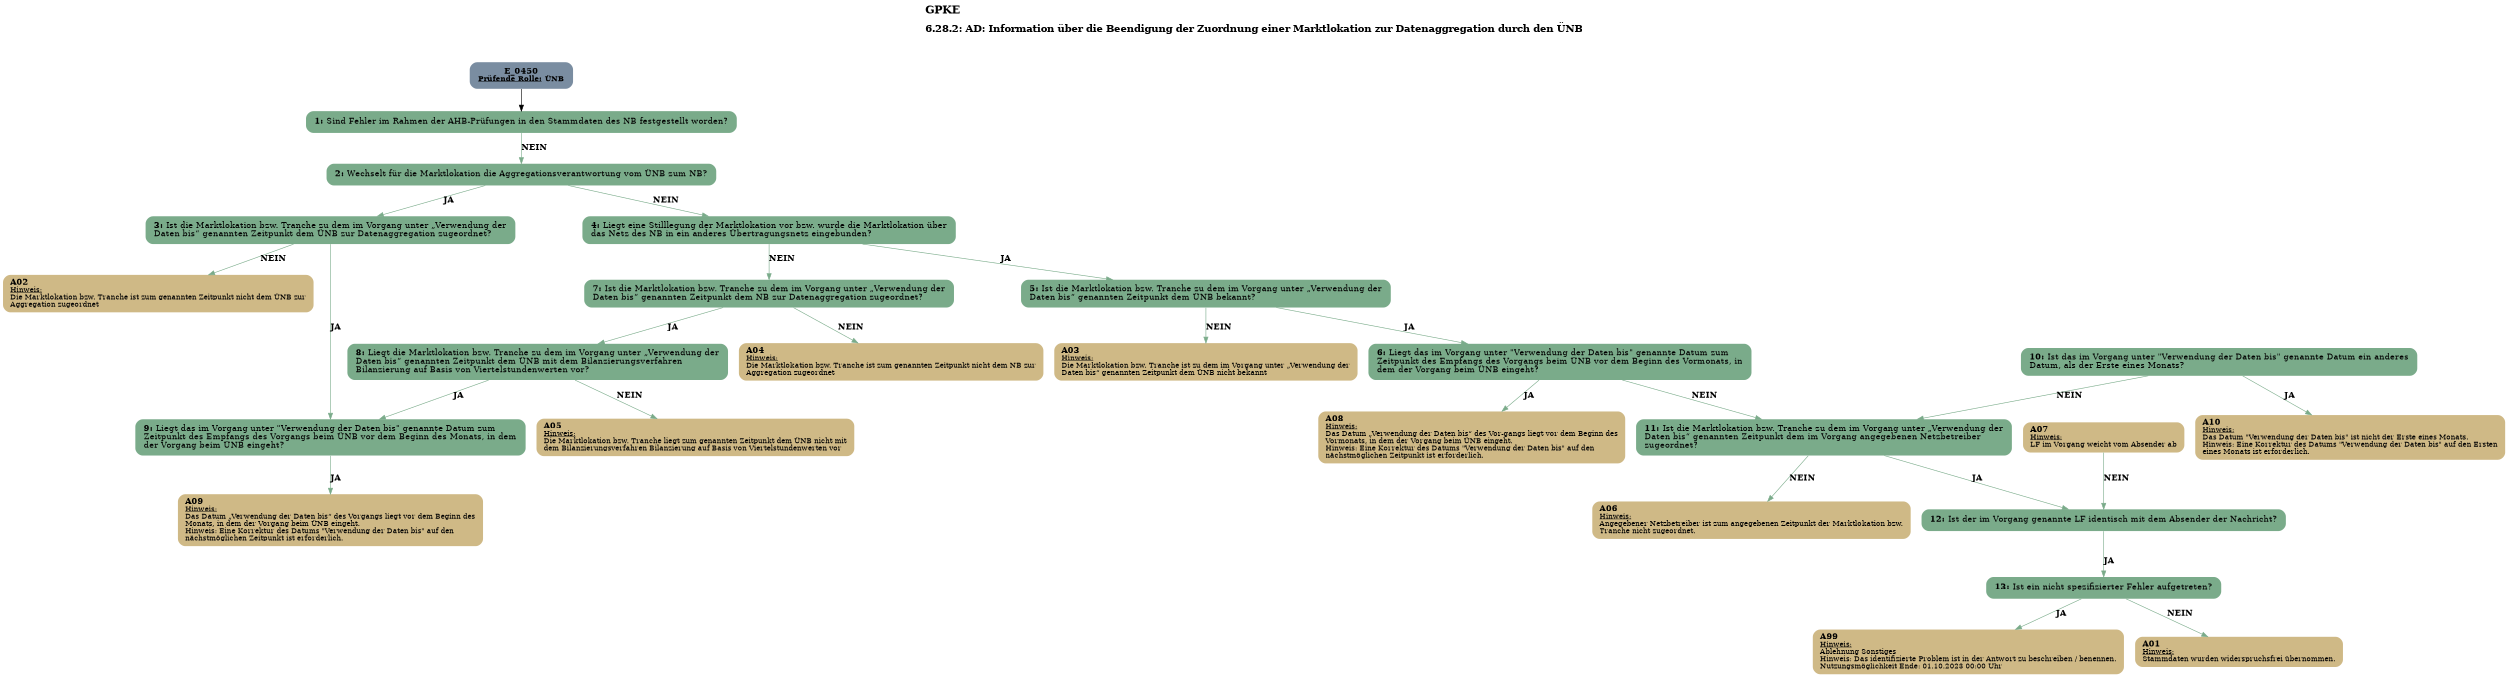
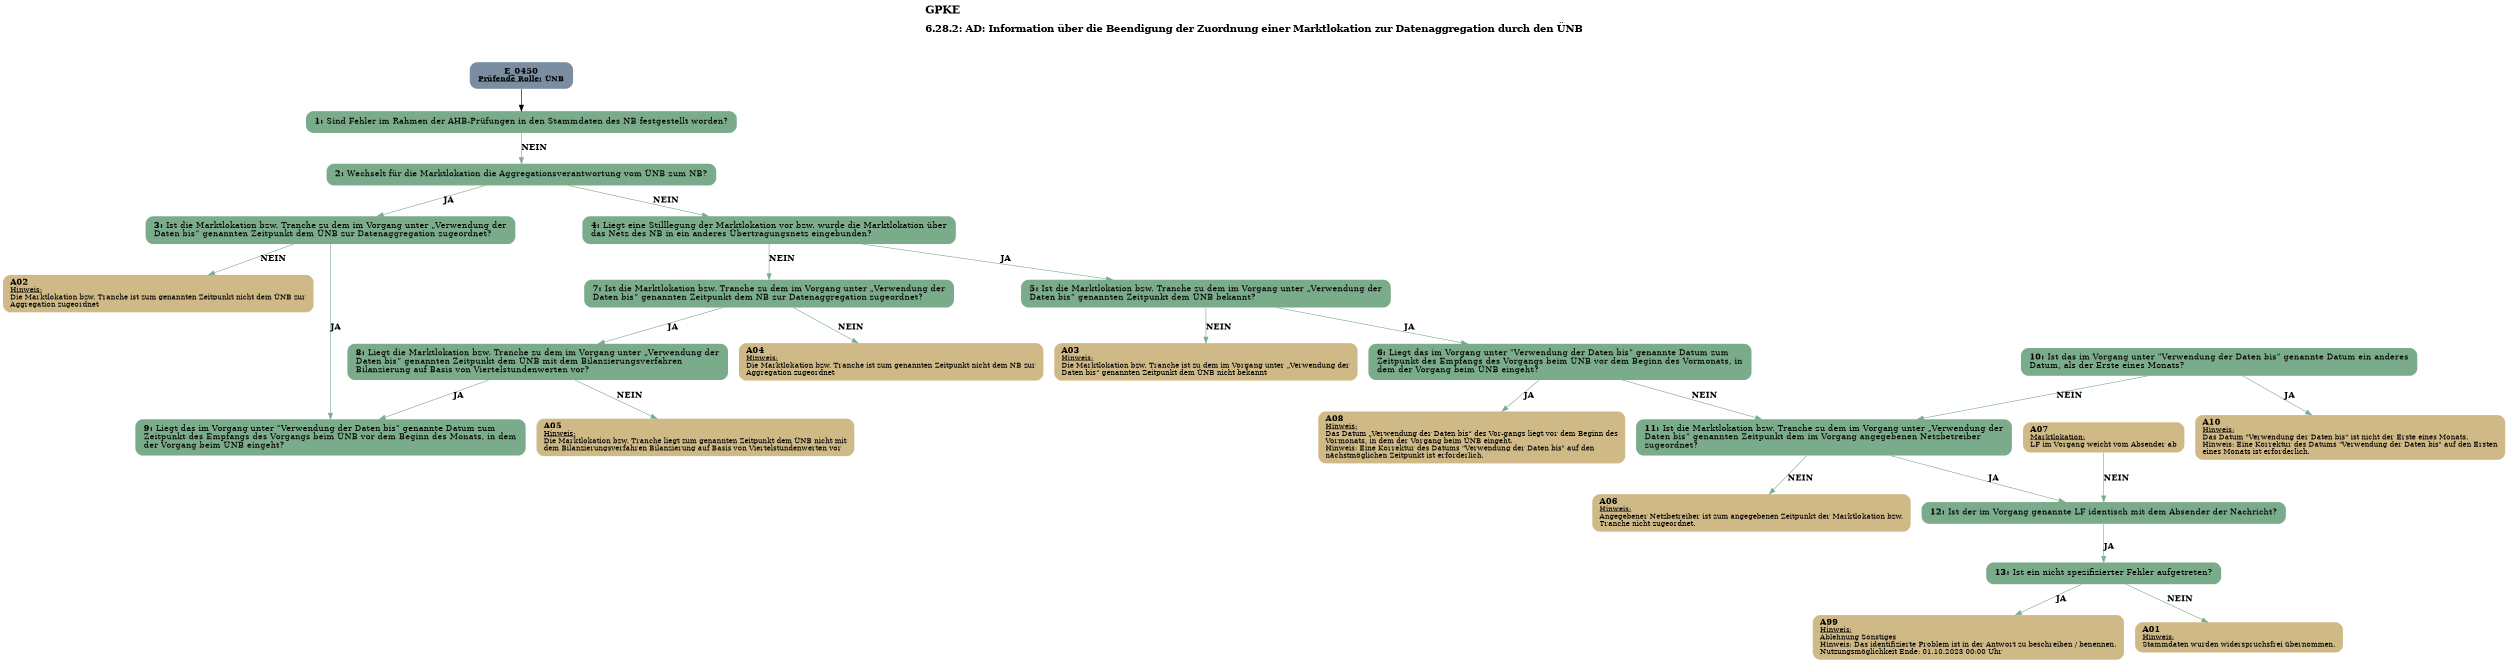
(2046, 437) -> (2058, 437)
(330, 520) -> none
